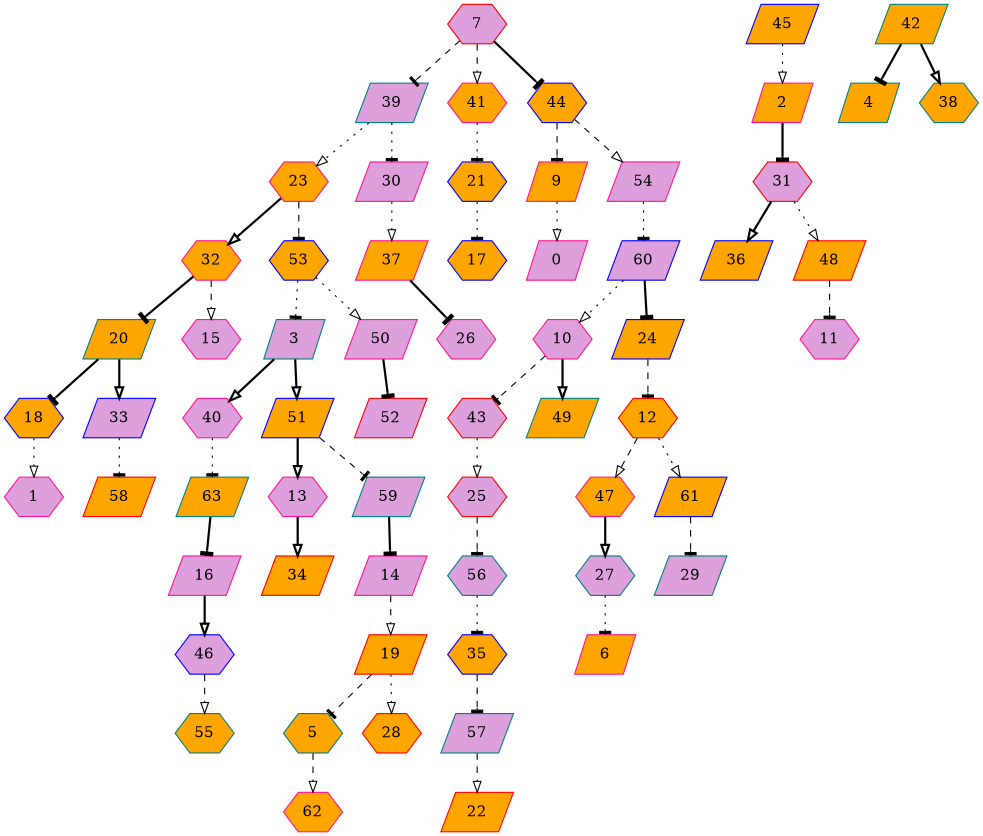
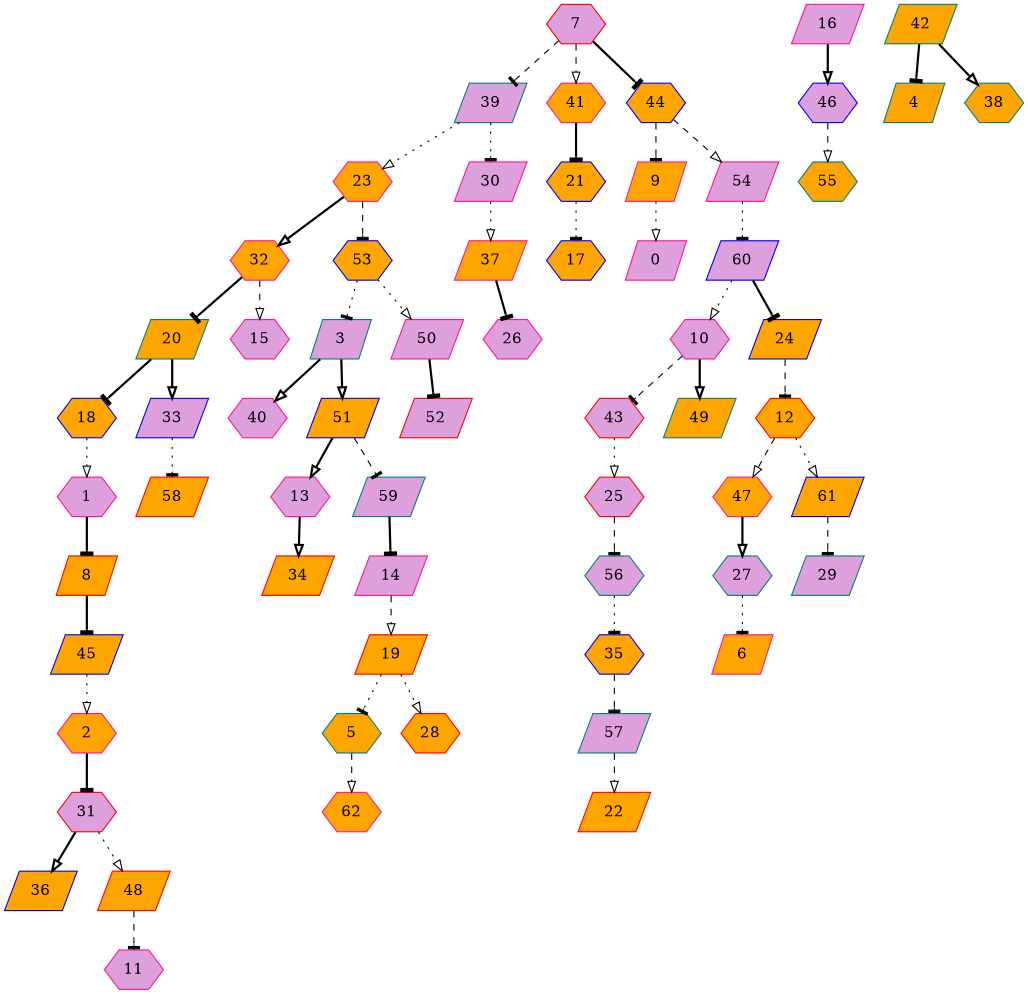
(783, 103) -> (87, 733)
(477, 140) -> (576, 140)
(212, 497) -> none
none -> (87, 576)
(353, 693) -> (373, 692)
